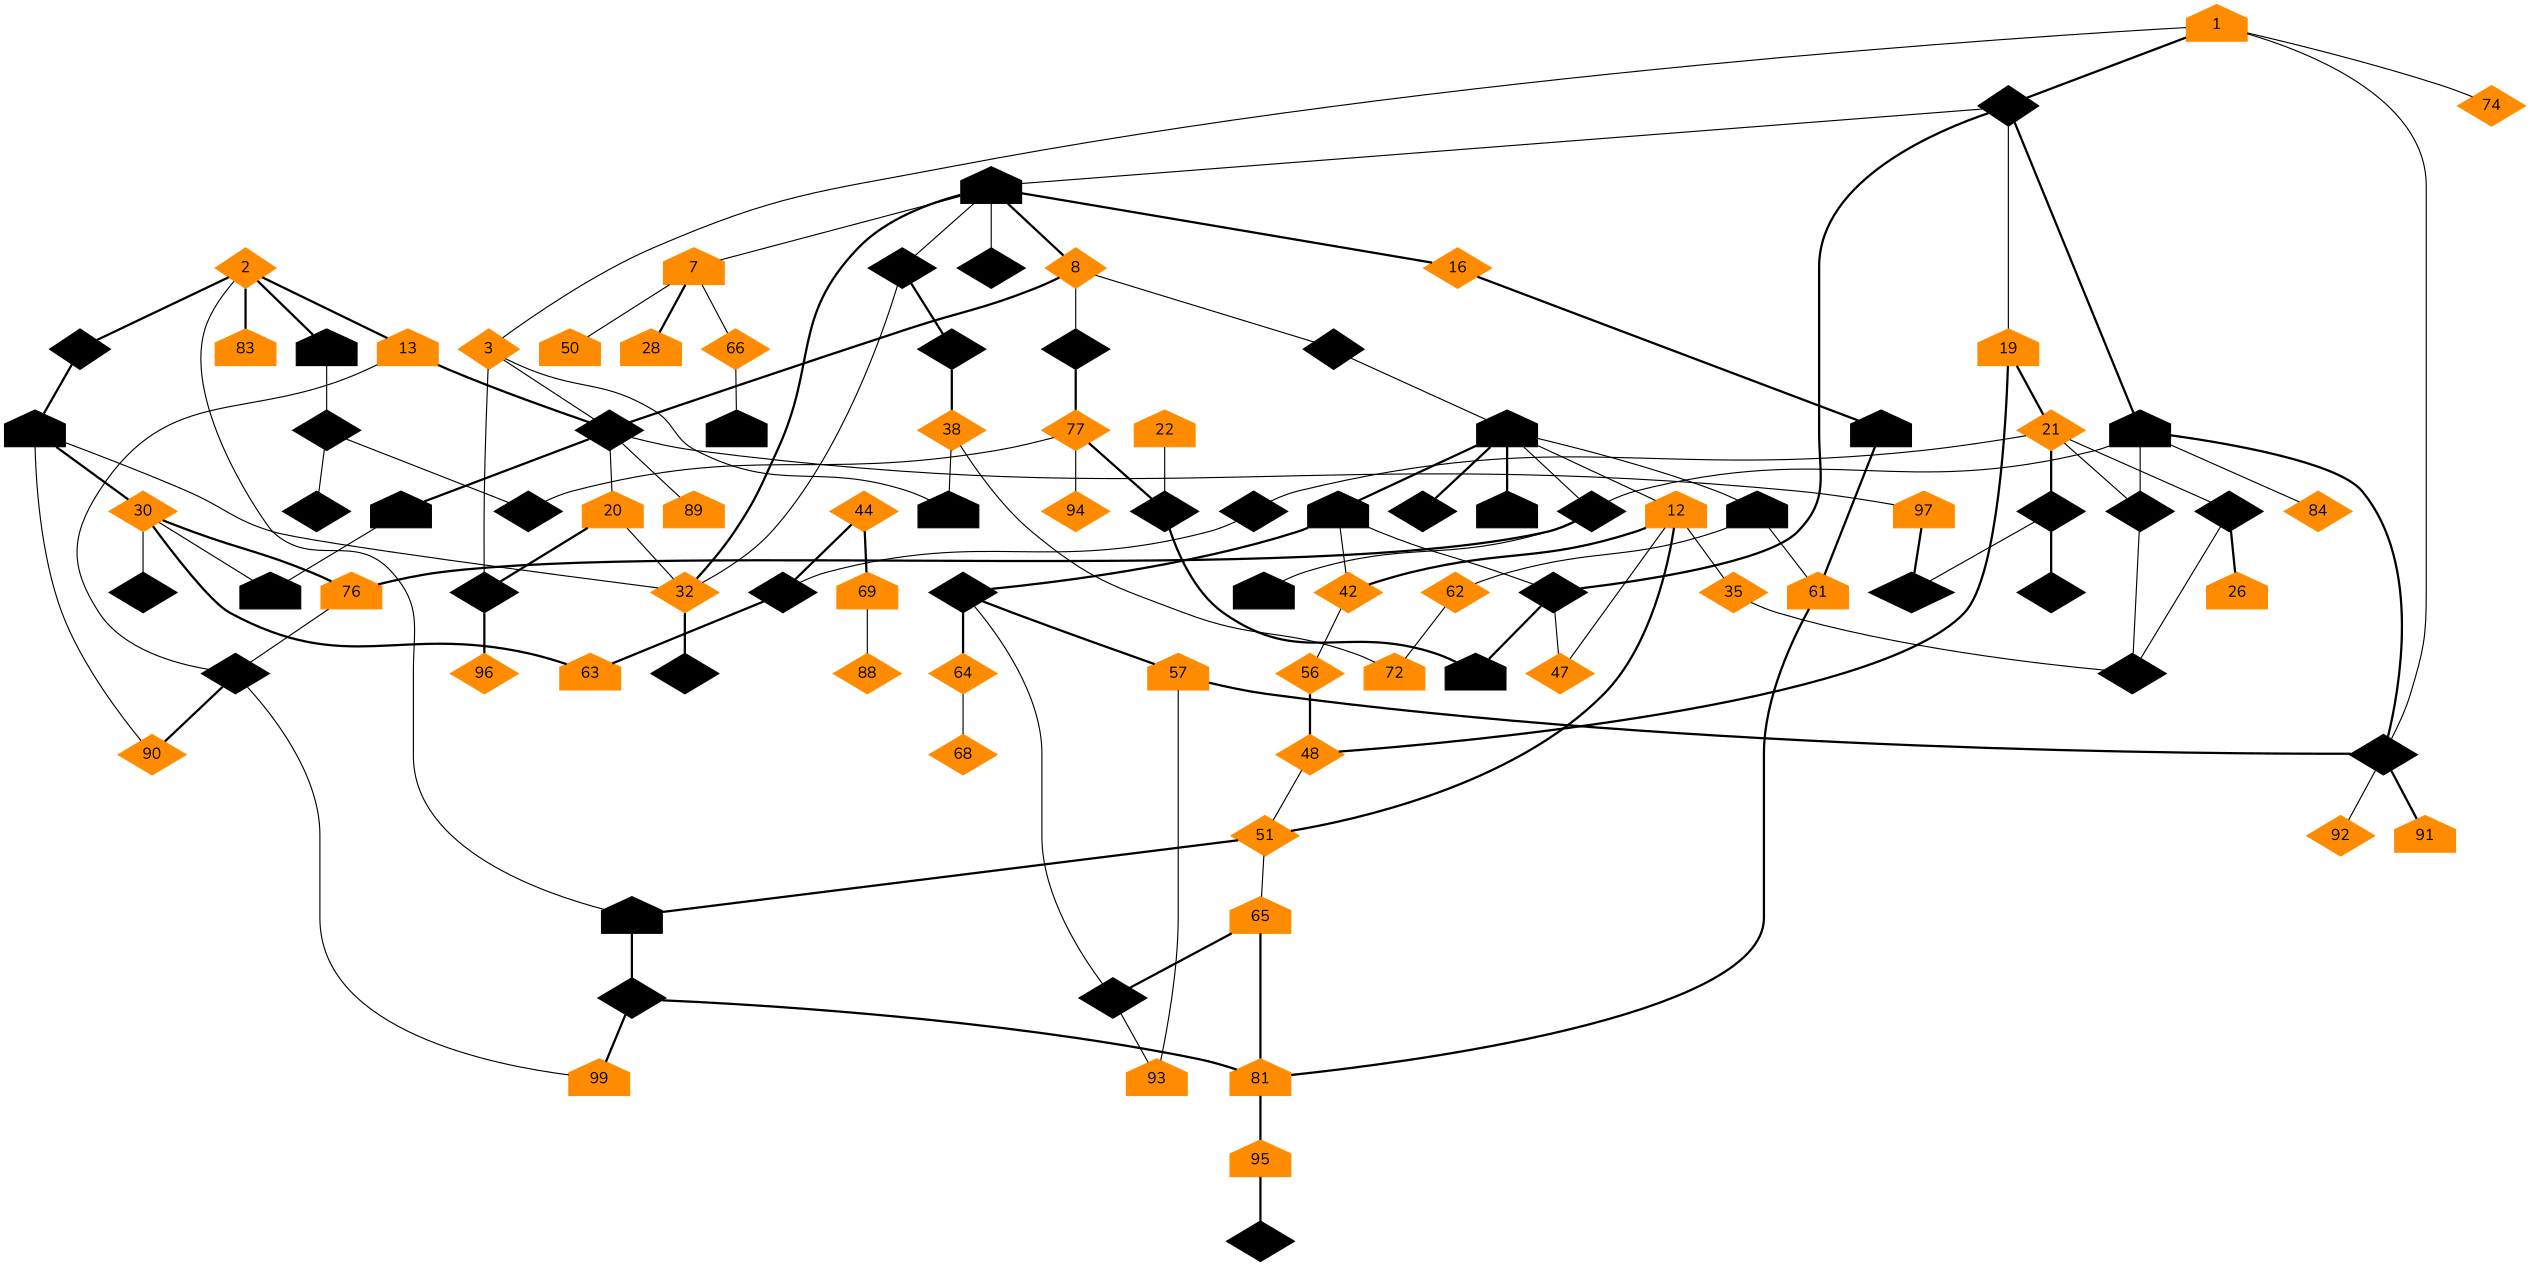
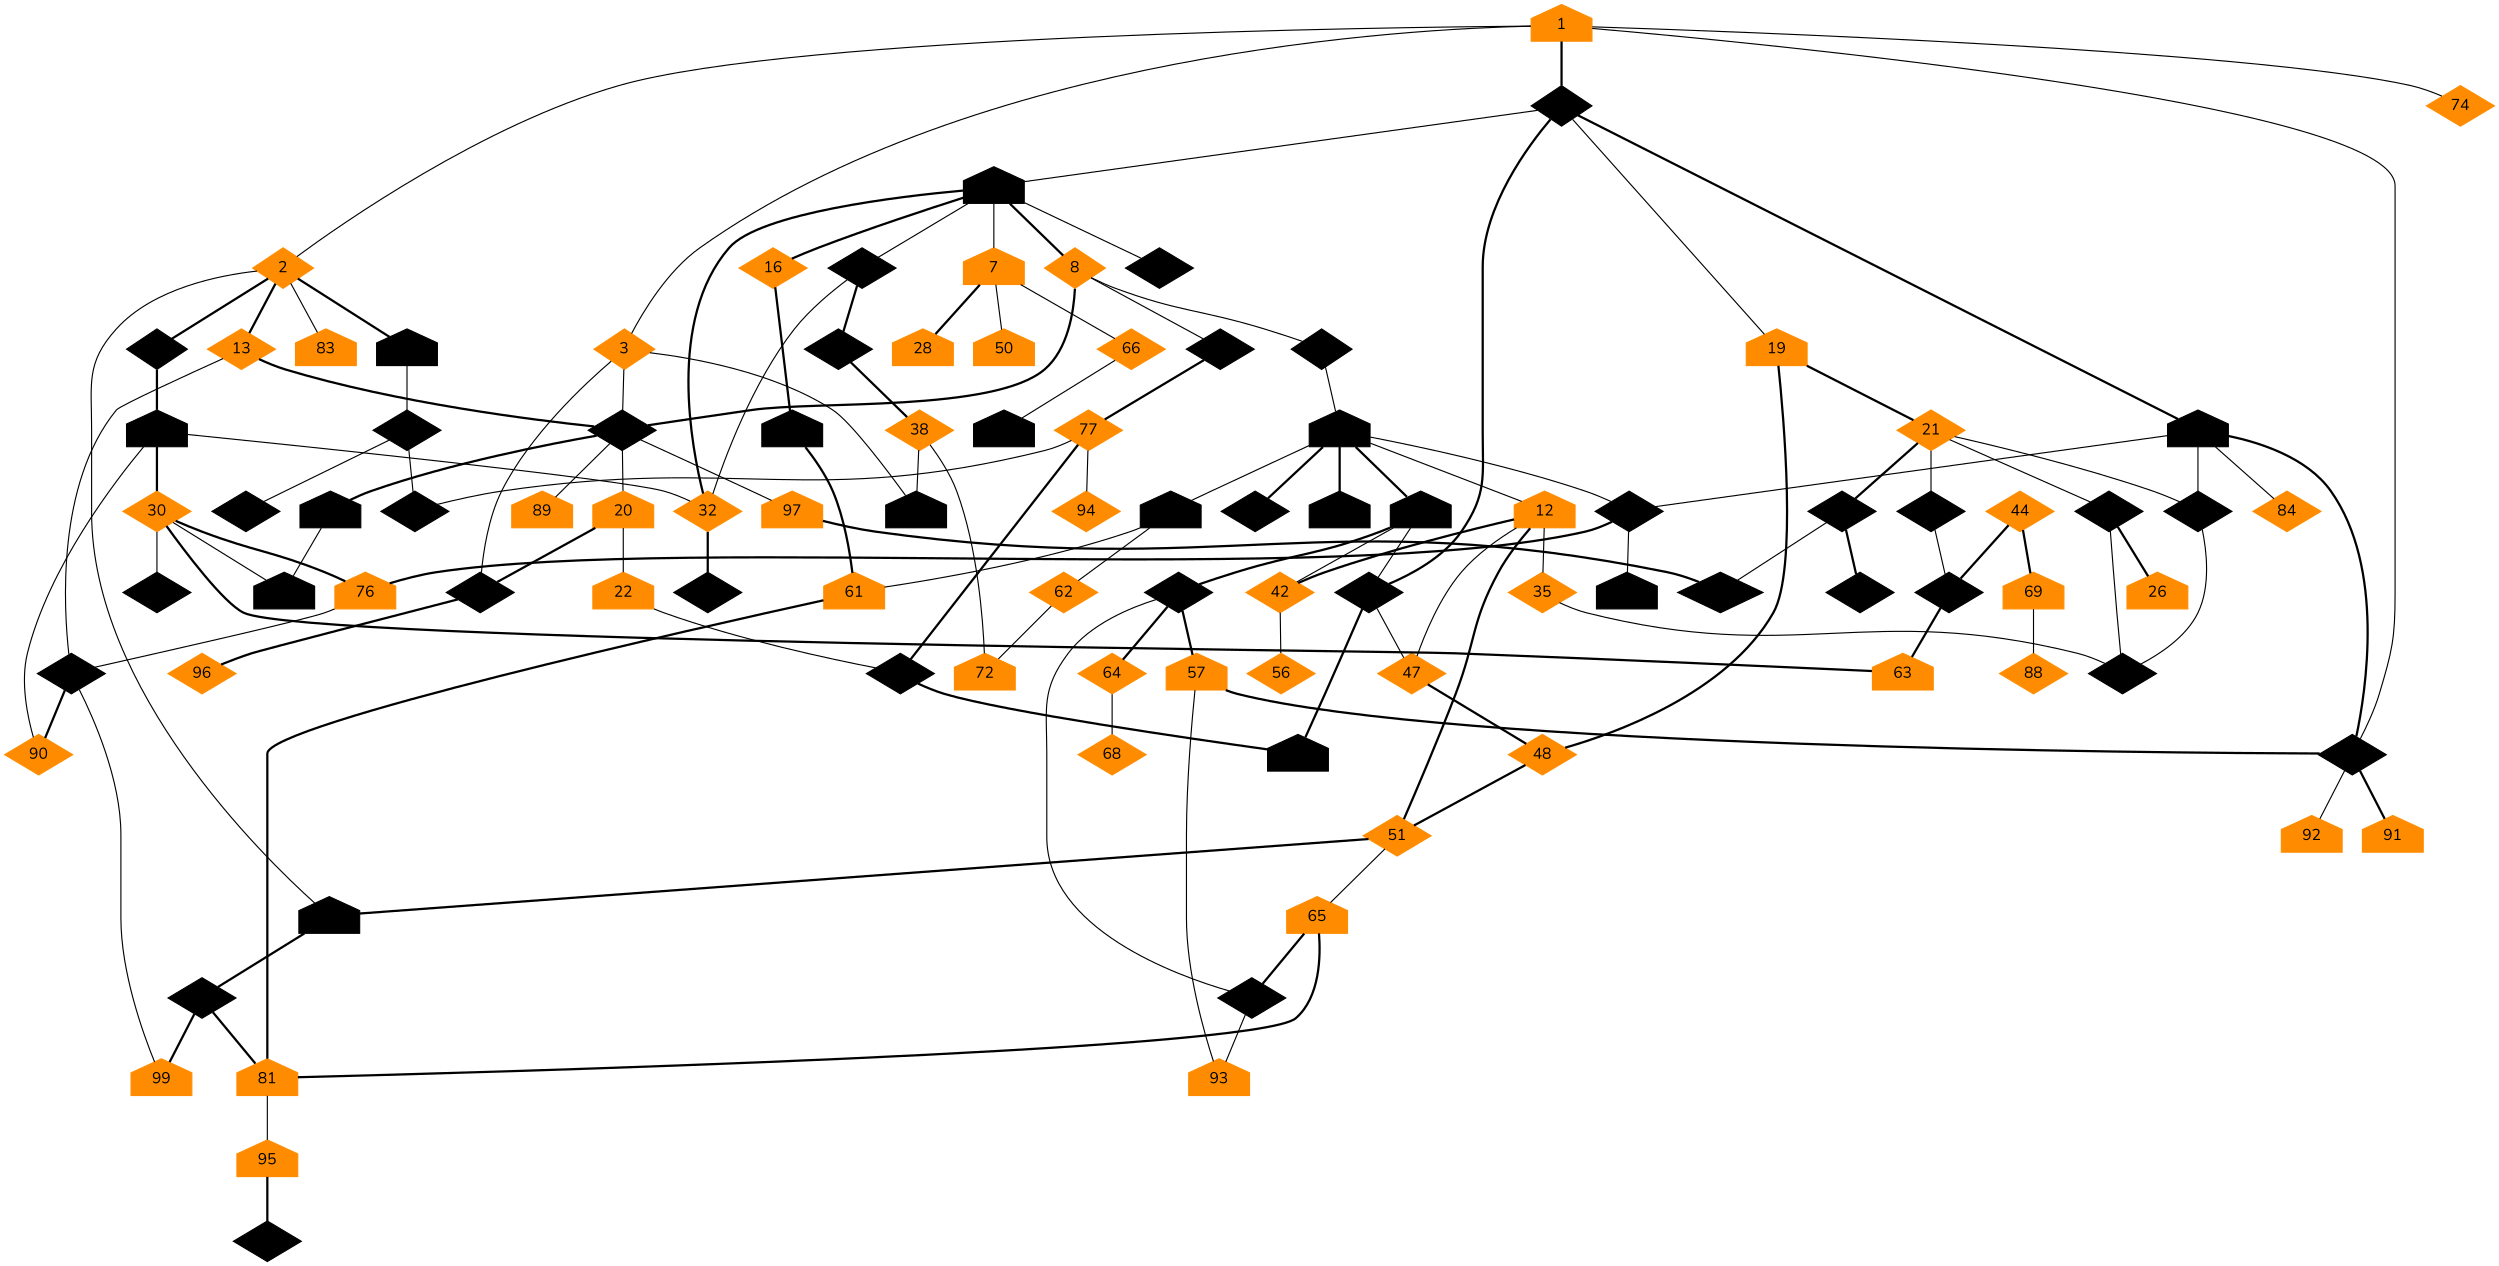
none -> (891, 49)
(246, 309) -> (304, 308)
(408, 349) -> (241, 349)
(650, 554) -> (623, 550)
(1310, 714) -> (1477, 714)
(1287, 795) -> (1470, 795)
(2341, 836) -> (2312, 836)
(1260, 1118) -> (267, 1118)
